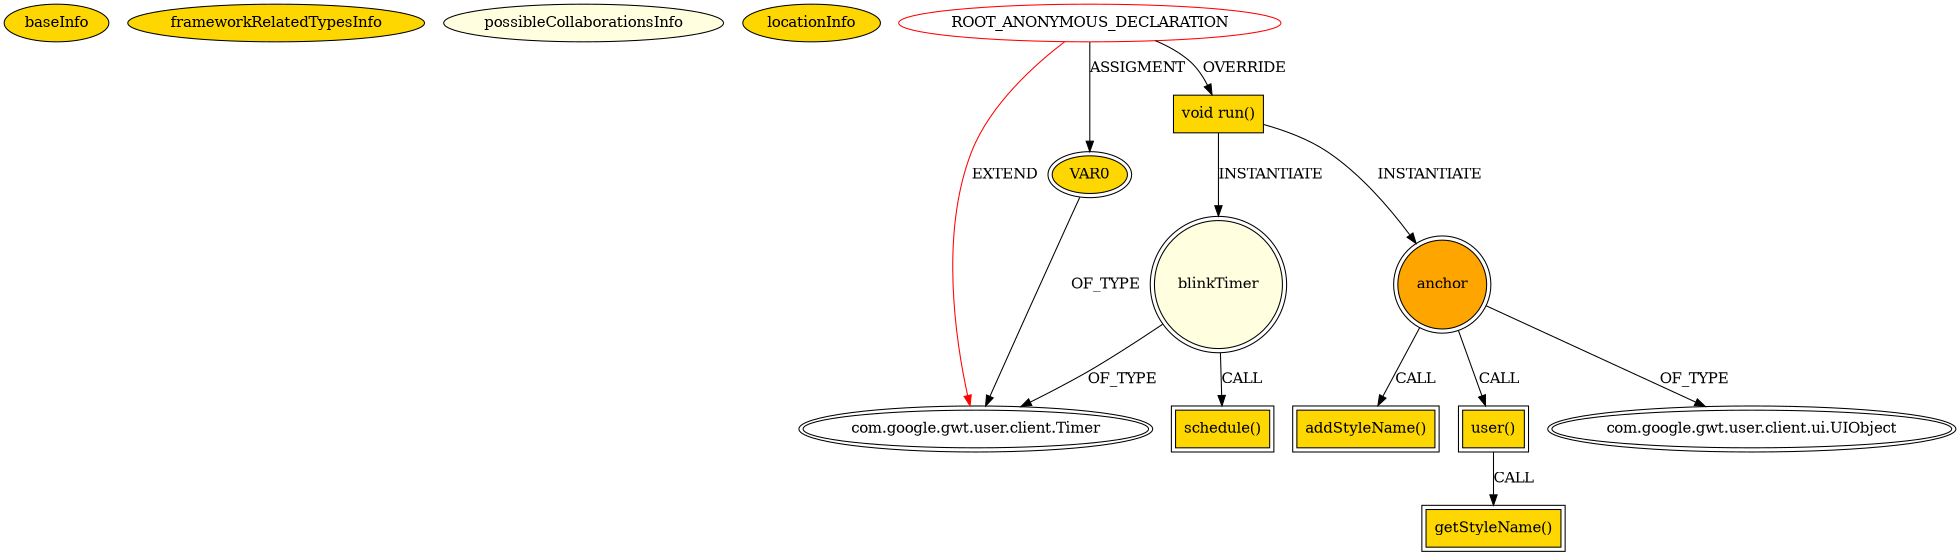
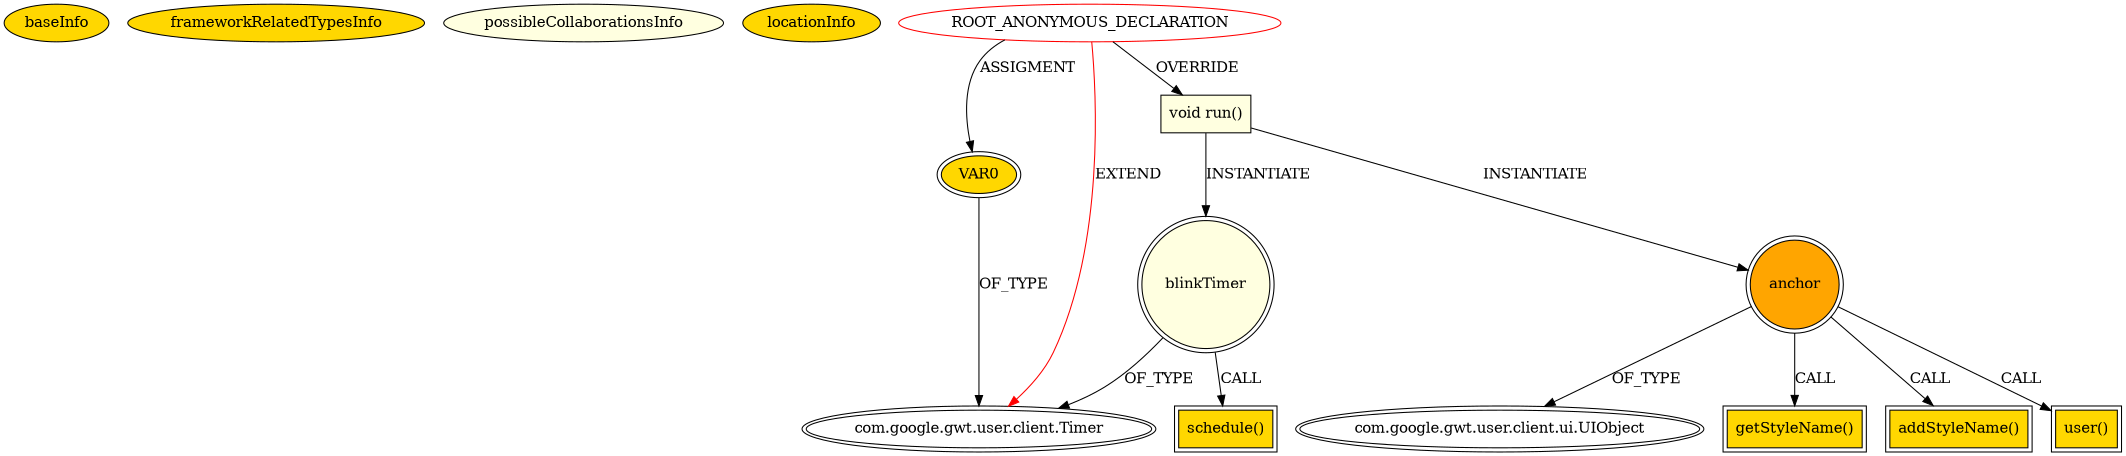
(1218, 114) -> (1206, 114)
(1493, 473) -> (1795, 364)
